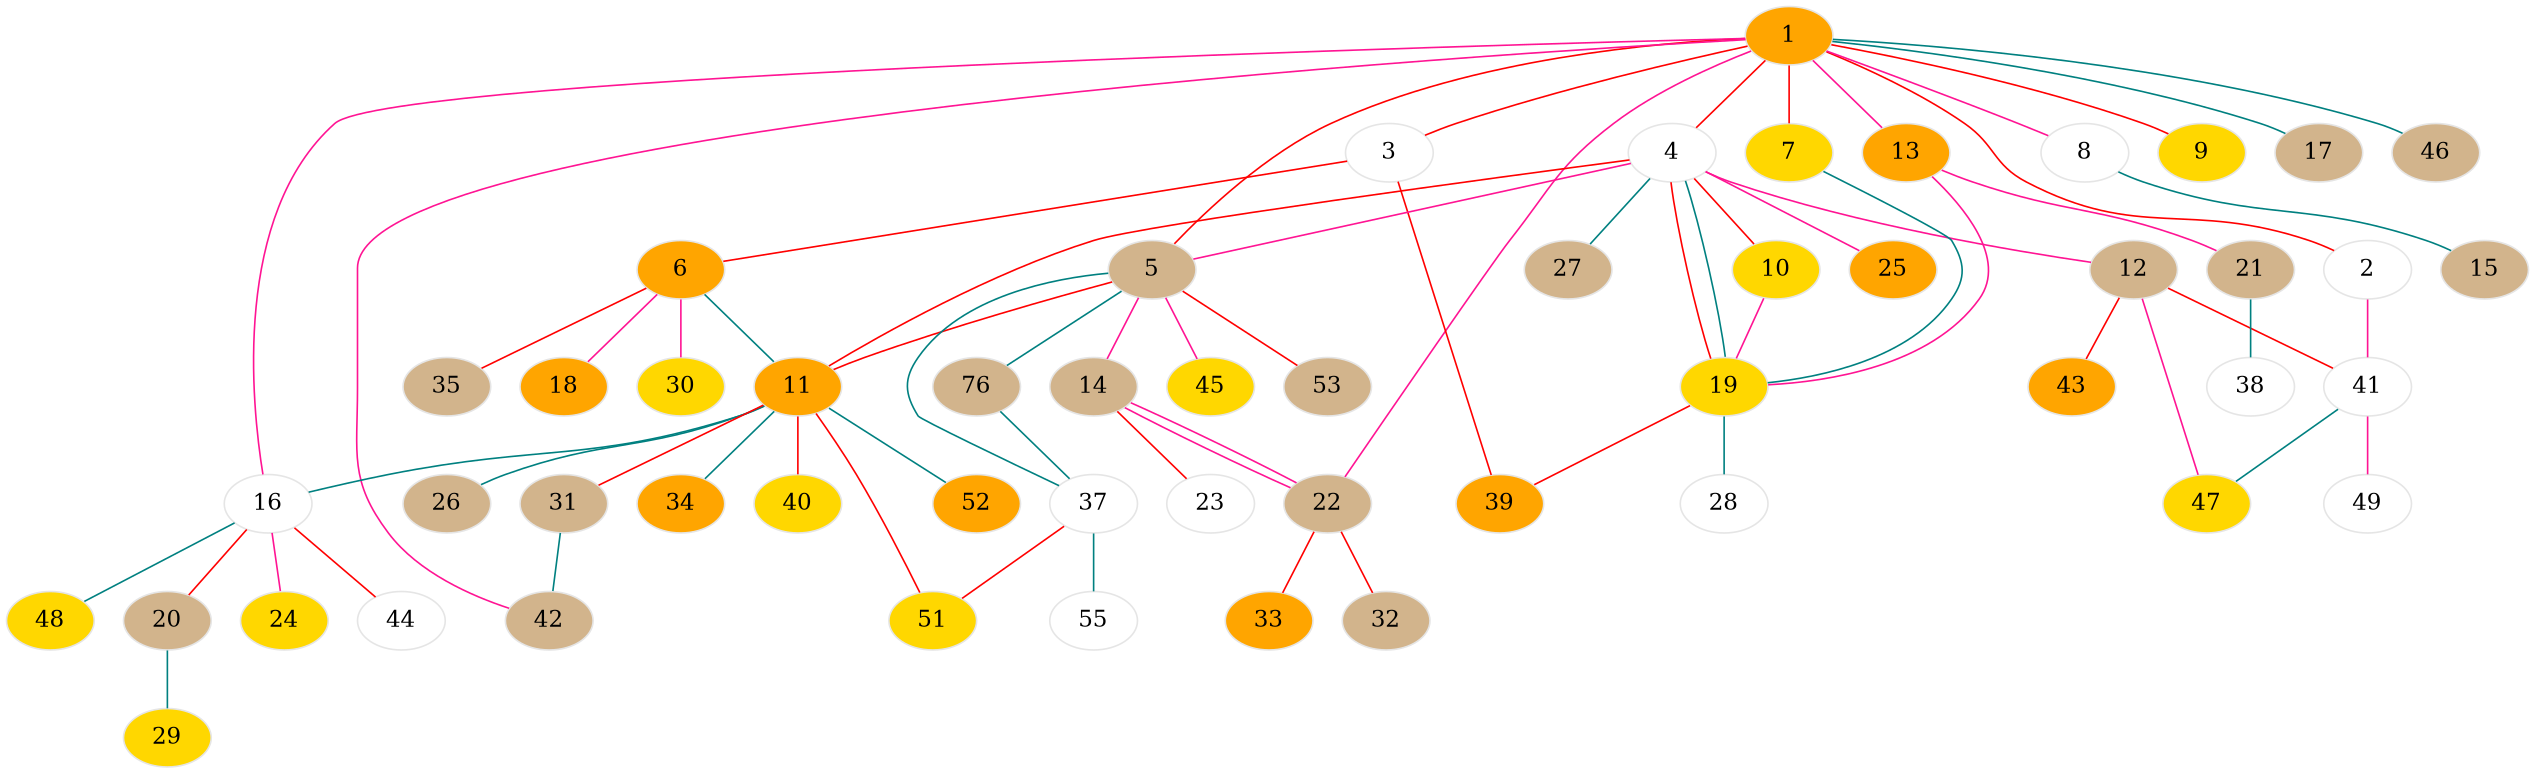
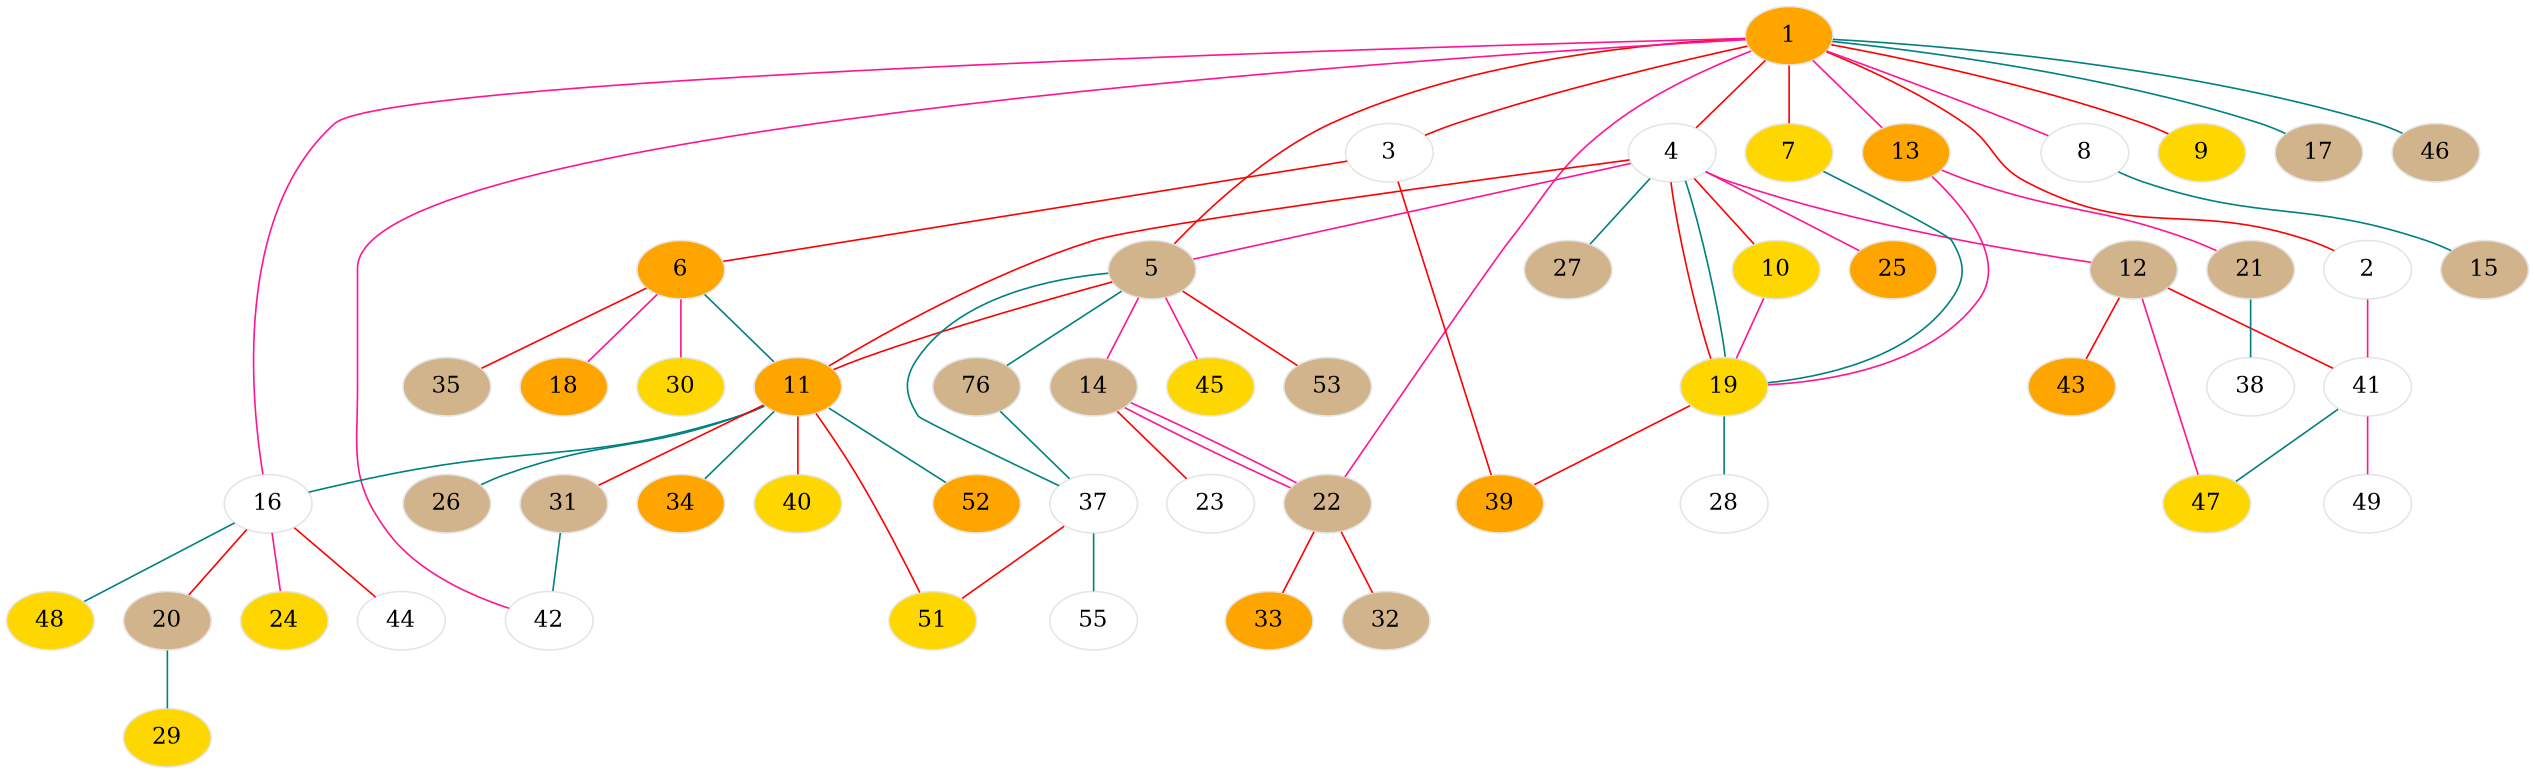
(549, 621) -> (549, 621)
